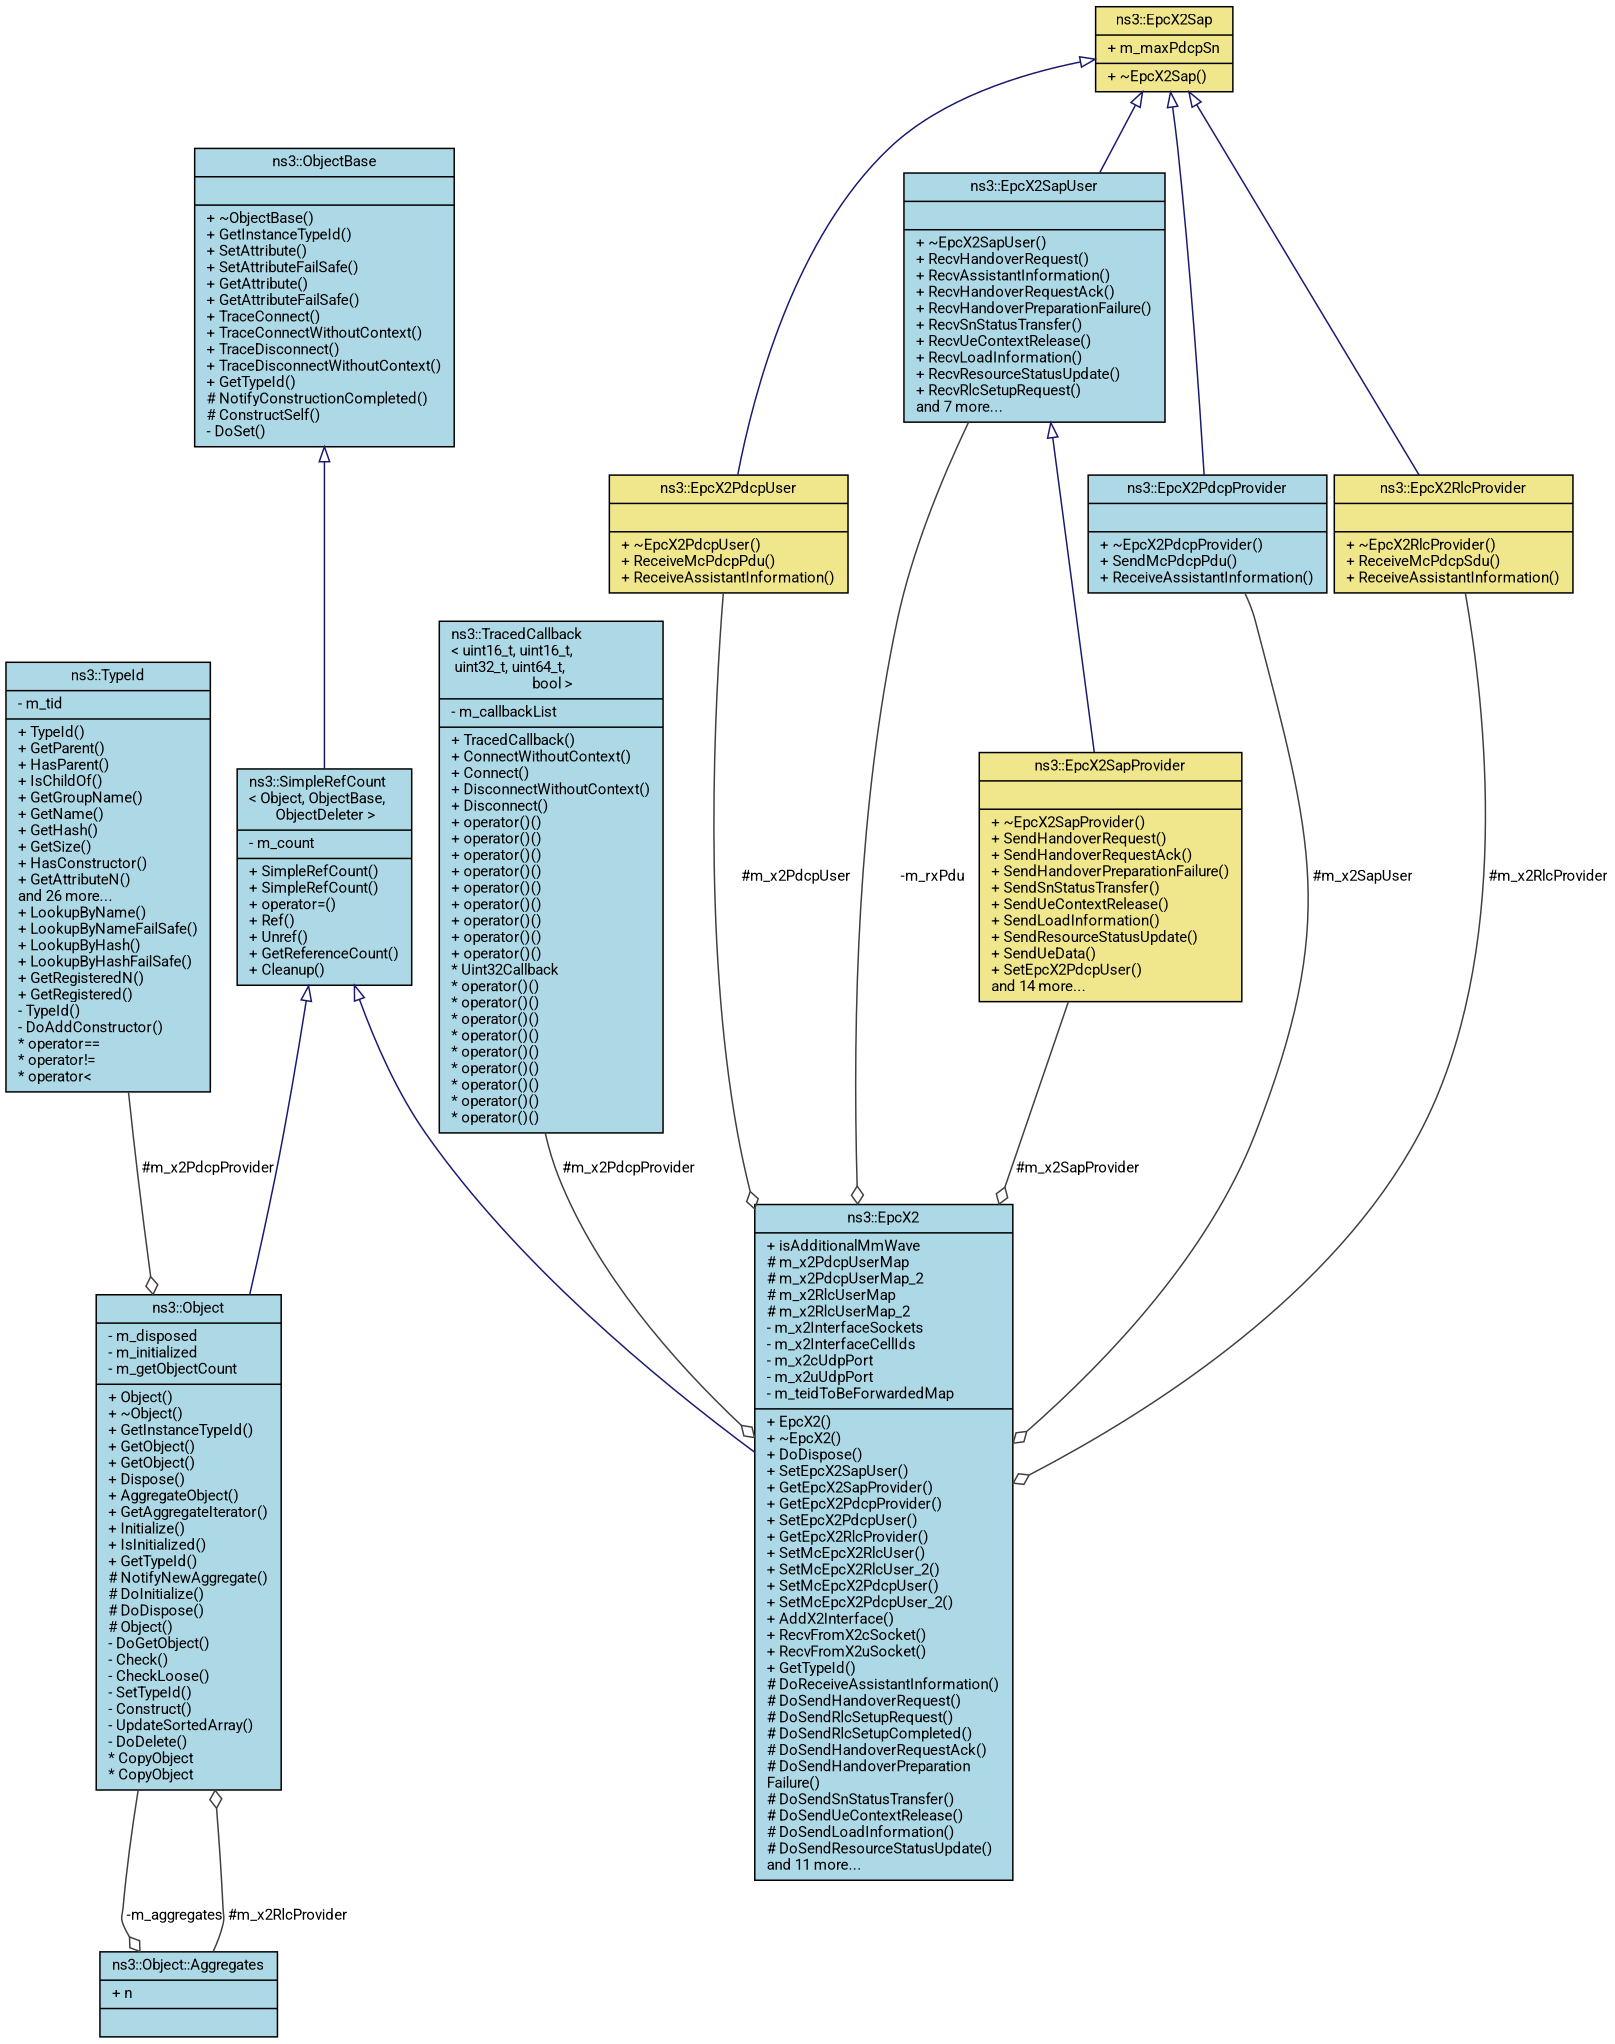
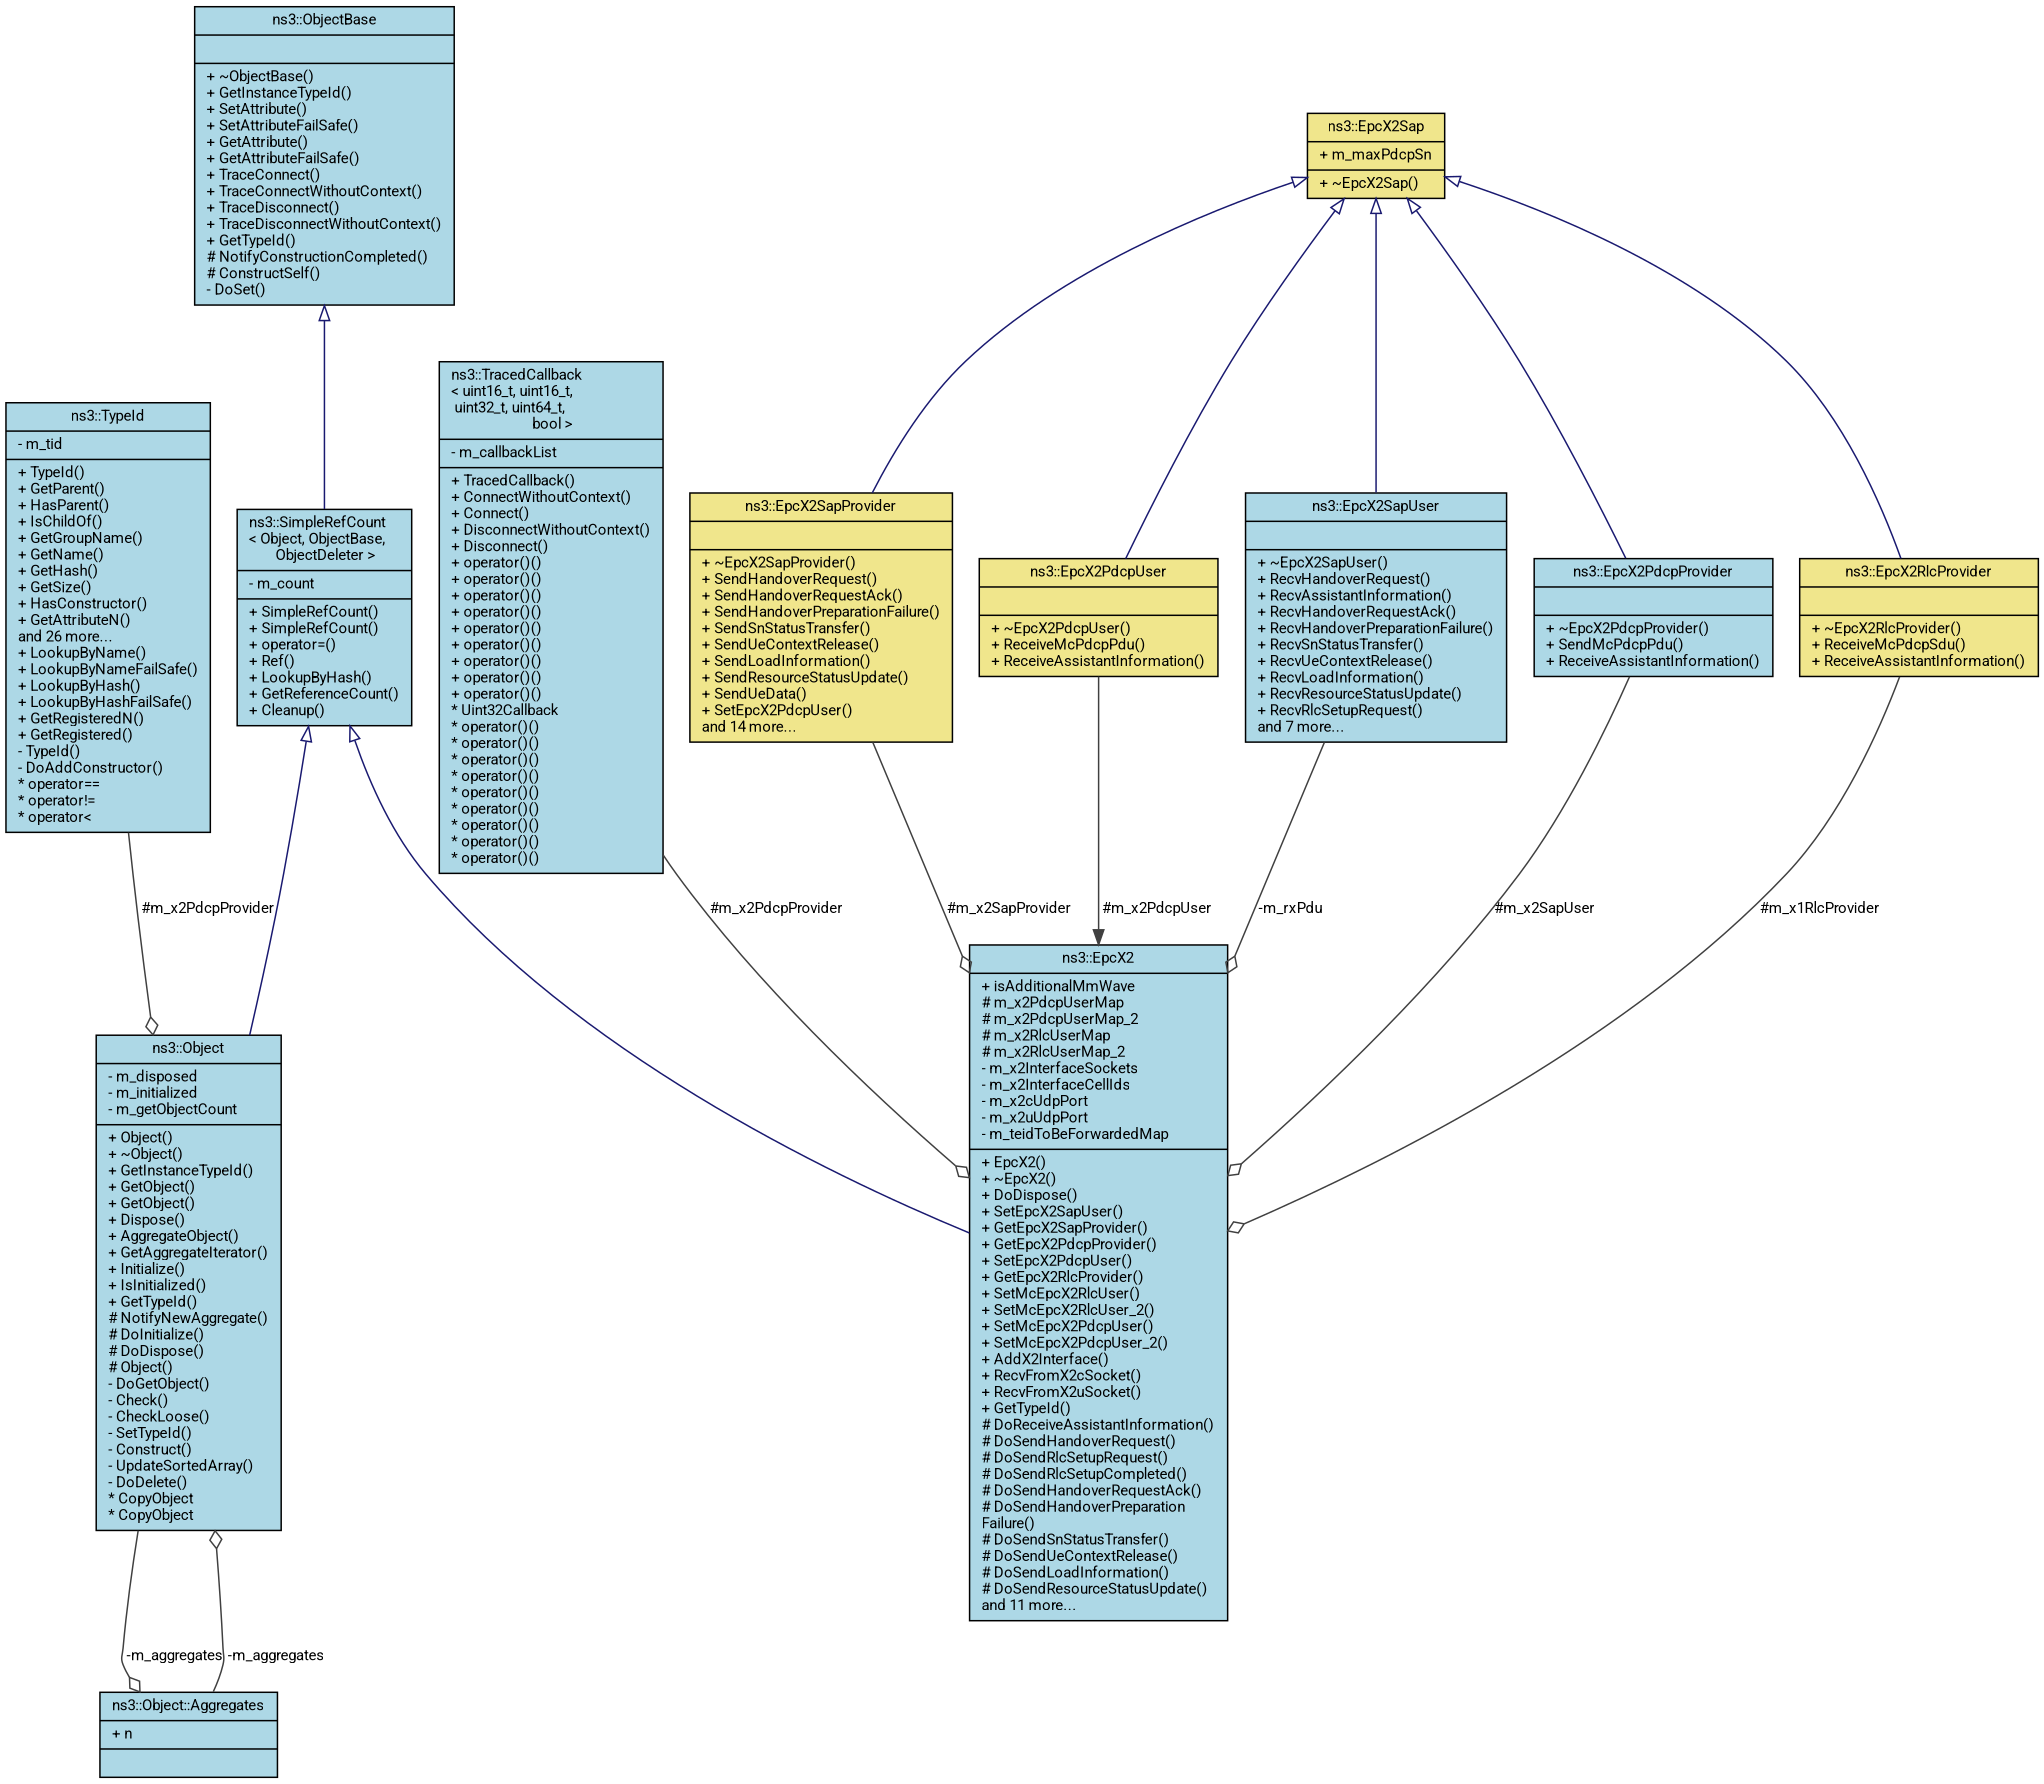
(1074, 595) -> (1050, 296)
(1547, 877) -> (1818, 909)
(715, 893) -> (1099, 803)
(279, 938) -> (311, 678)
(286, 1916) -> (274, 1656)
